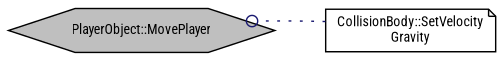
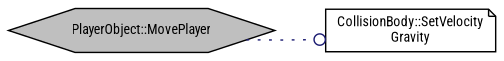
(292, 21) -> (280, 40)
